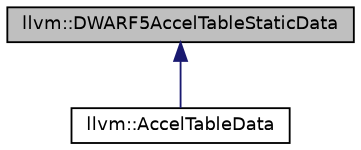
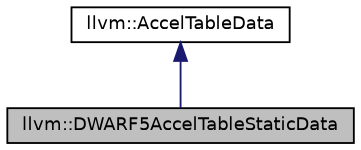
(181, 85) -> (181, 85)
